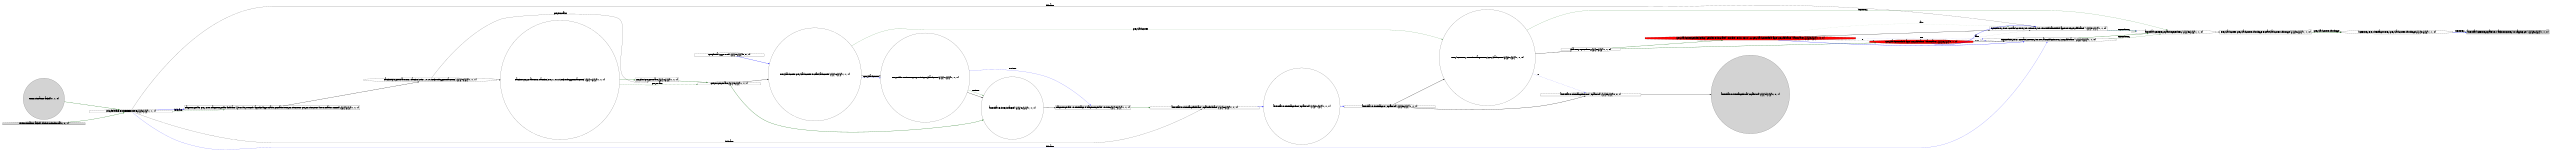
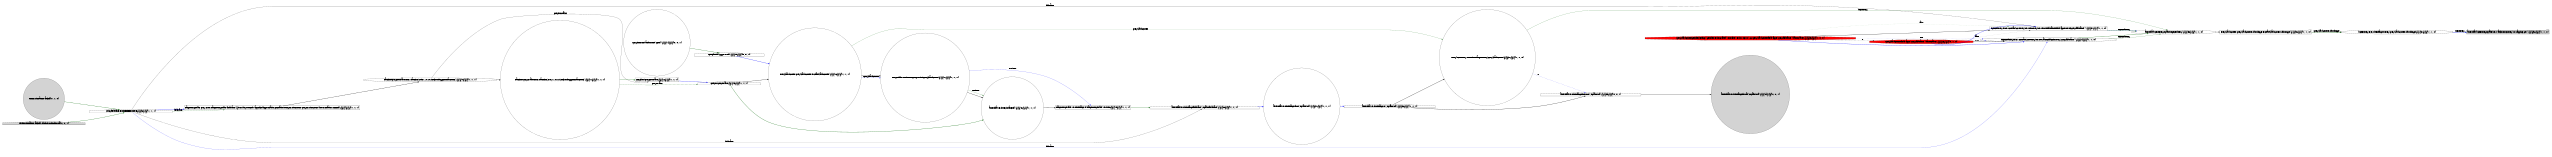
none -> (657, 43)
(1591, 49) -> none
(693, 82) -> (693, 82)
